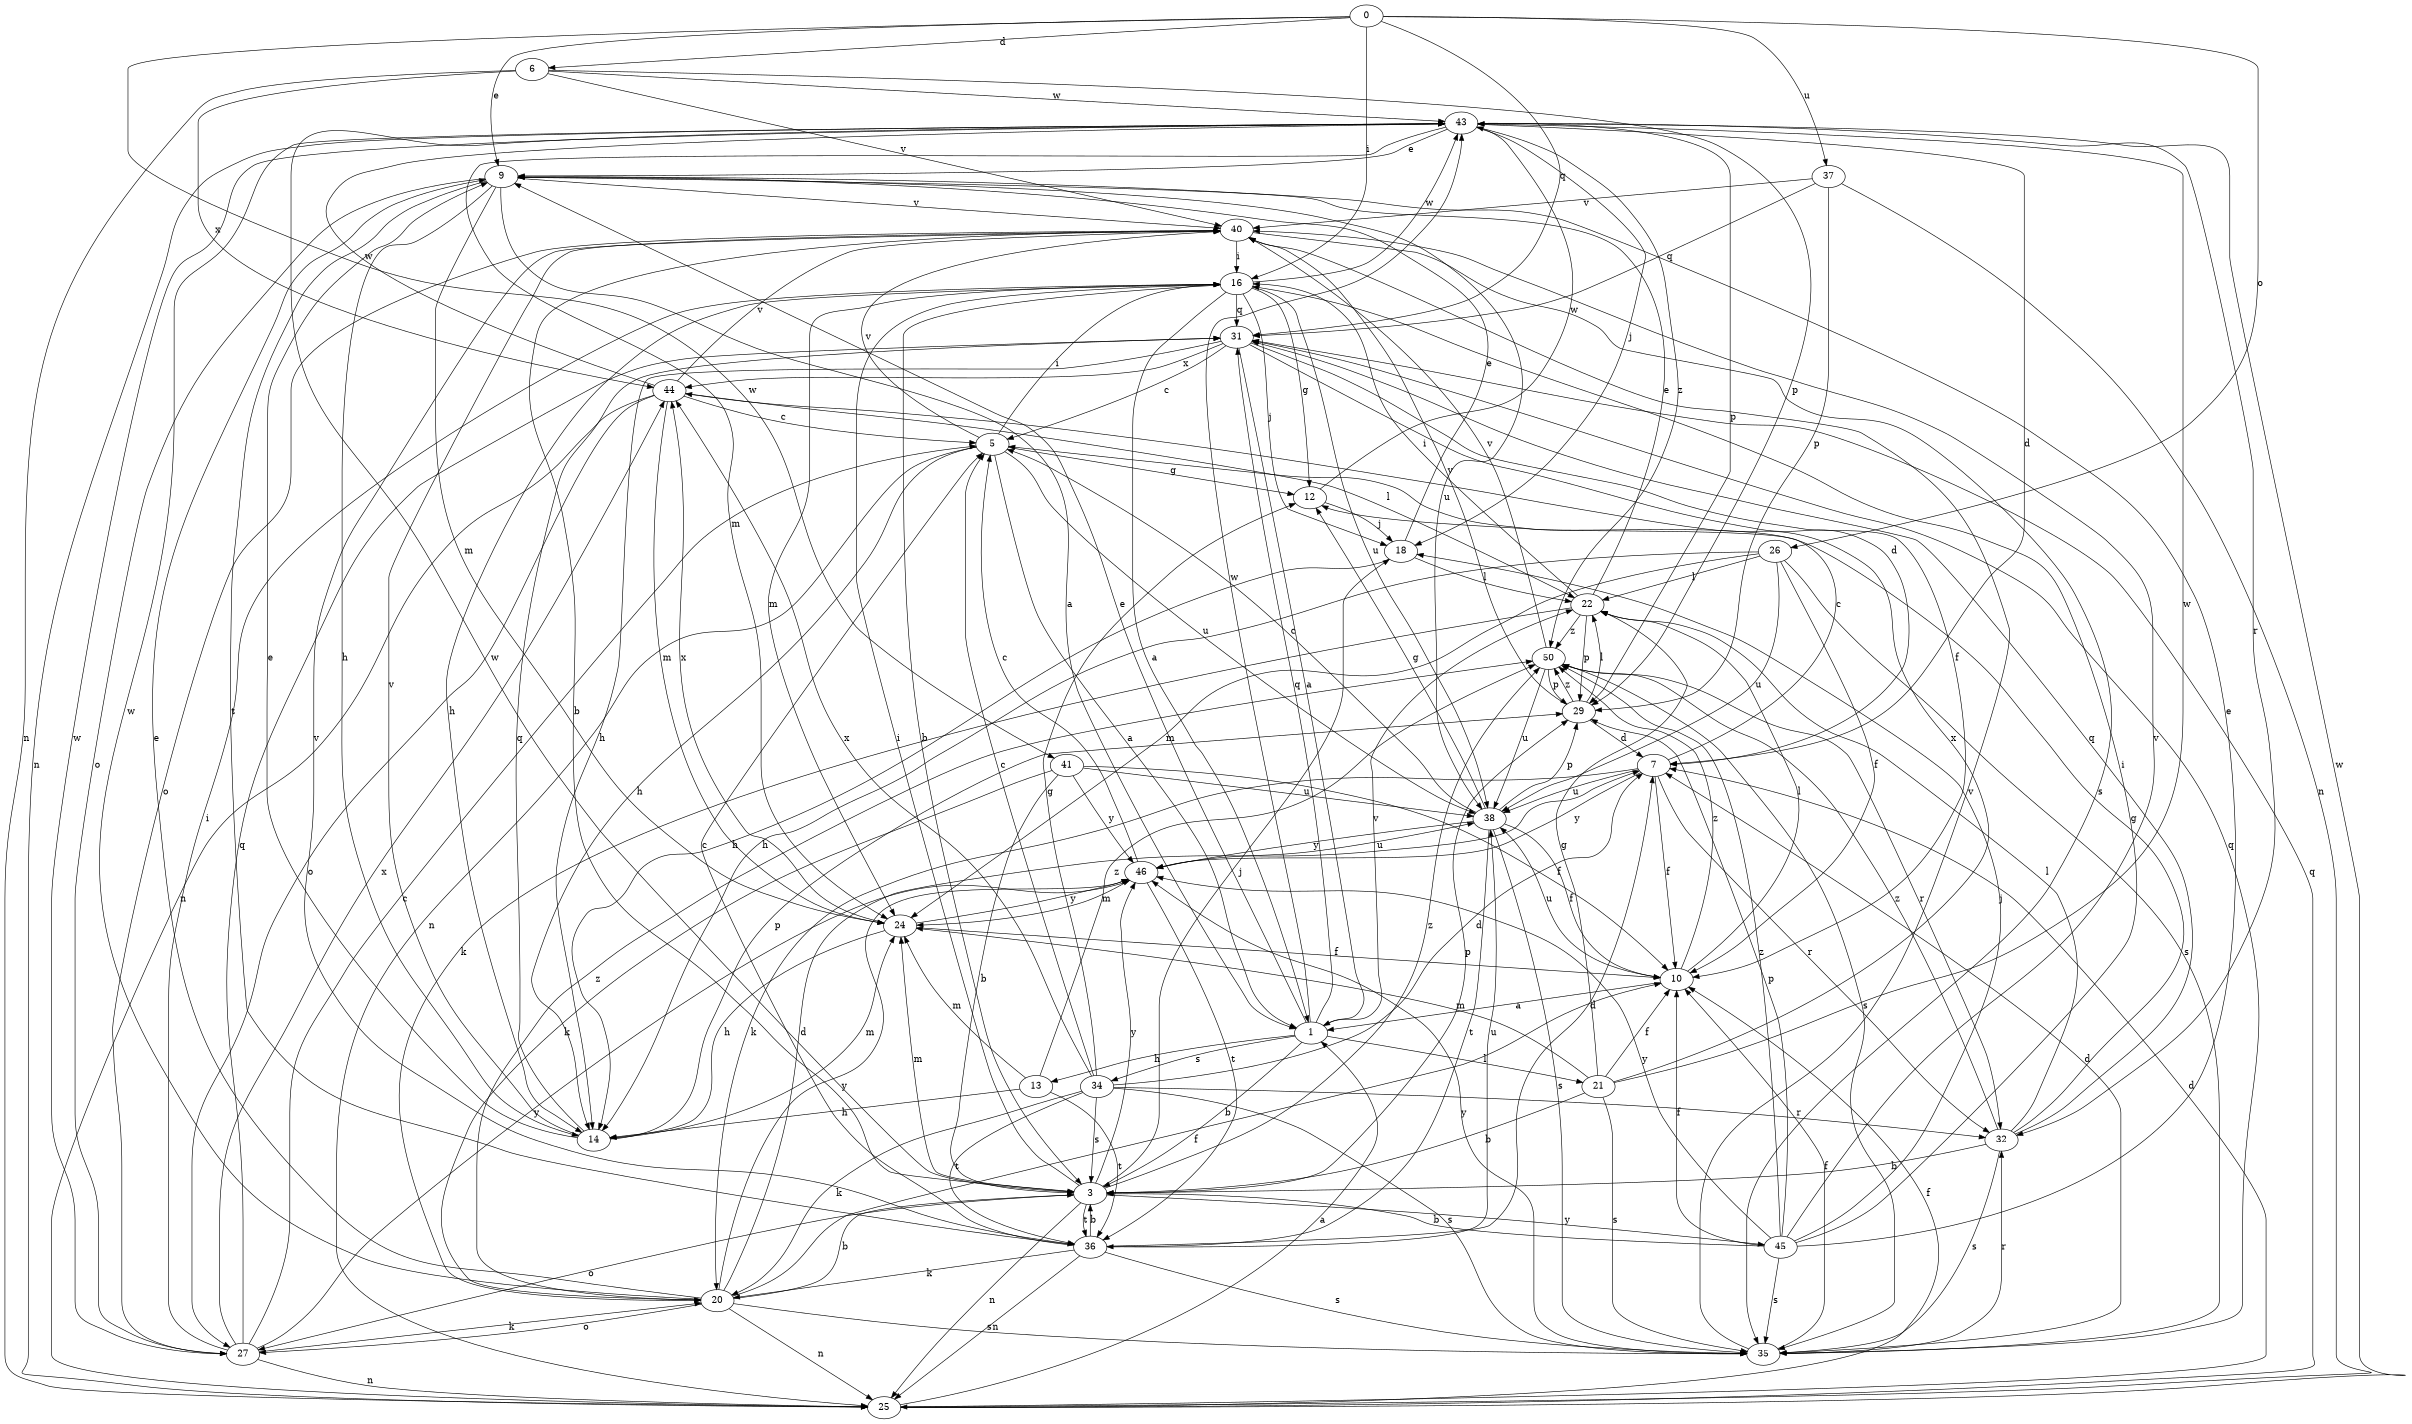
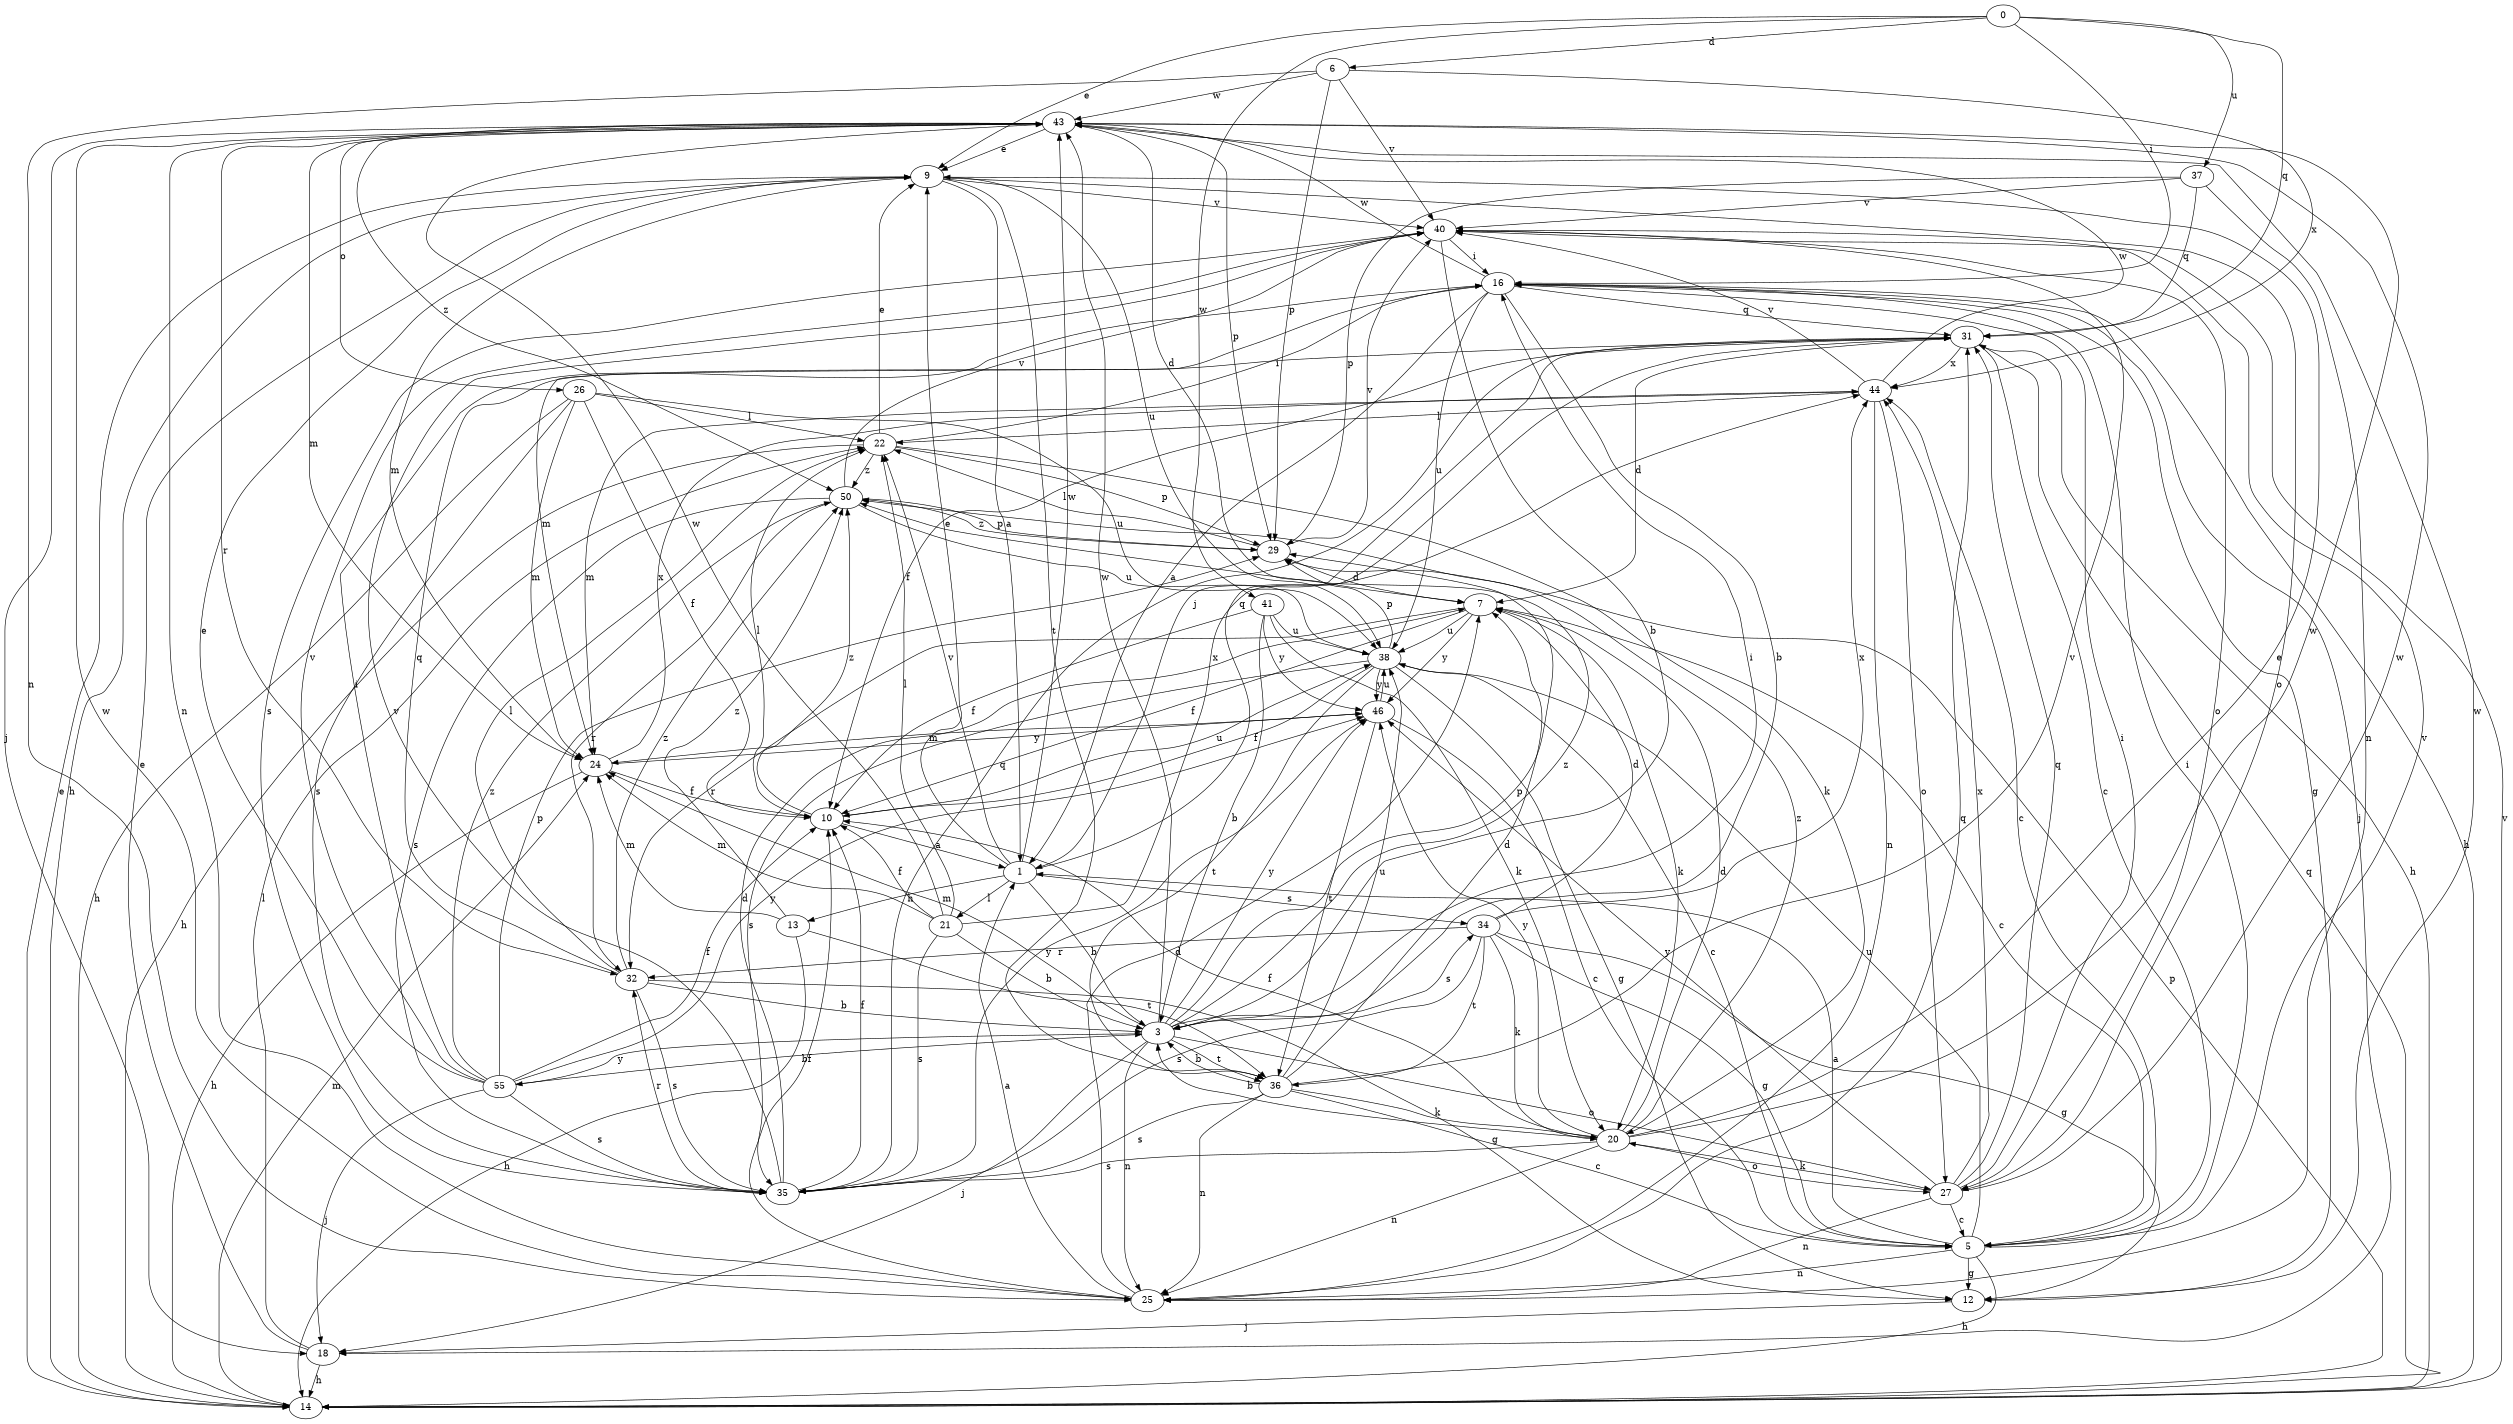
(2217, 52) -> (347, 152)
(825, 429) -> (2033, 896)
(1309, 685) -> (1195, 605)
(1003, 765) -> (1765, 1087)
none -> (250, 812)
(1564, 846) -> (905, 685)
(1094, 1137) -> (1366, 1010)
(1781, 1247) -> (500, 1087)
